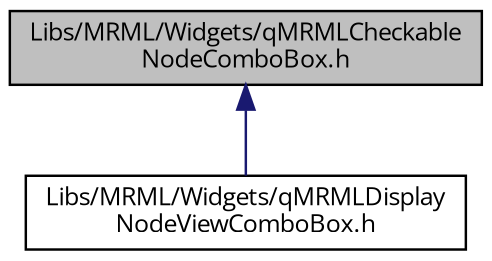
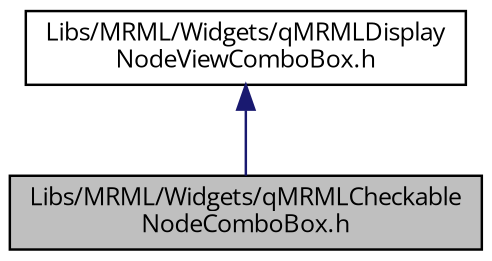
(246, 143) -> (246, 143)
